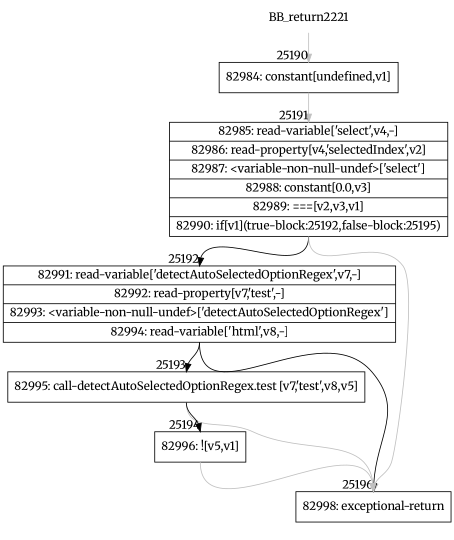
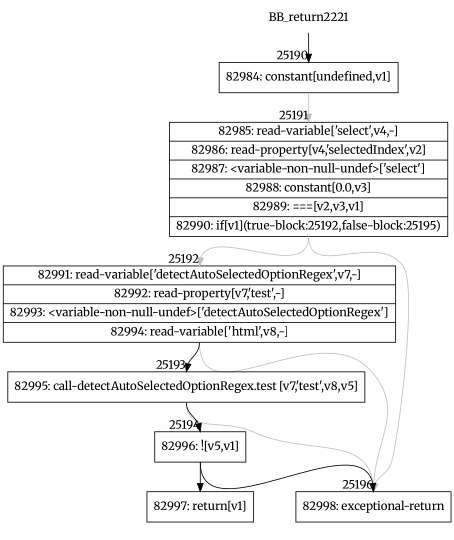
(309, 43) -> (309, 43)
(258, 252) -> (258, 252)
(336, 355) -> (336, 355)
(283, 478) -> (283, 478)
none -> (200, 507)
